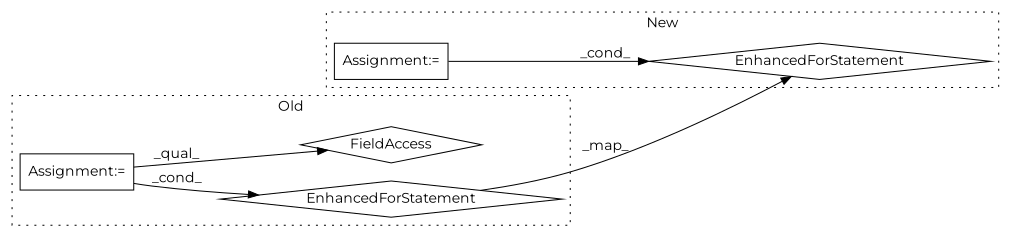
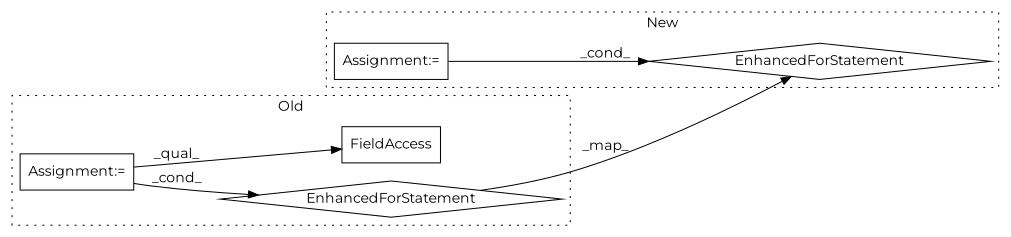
(391, 145) -> (391, 145)
